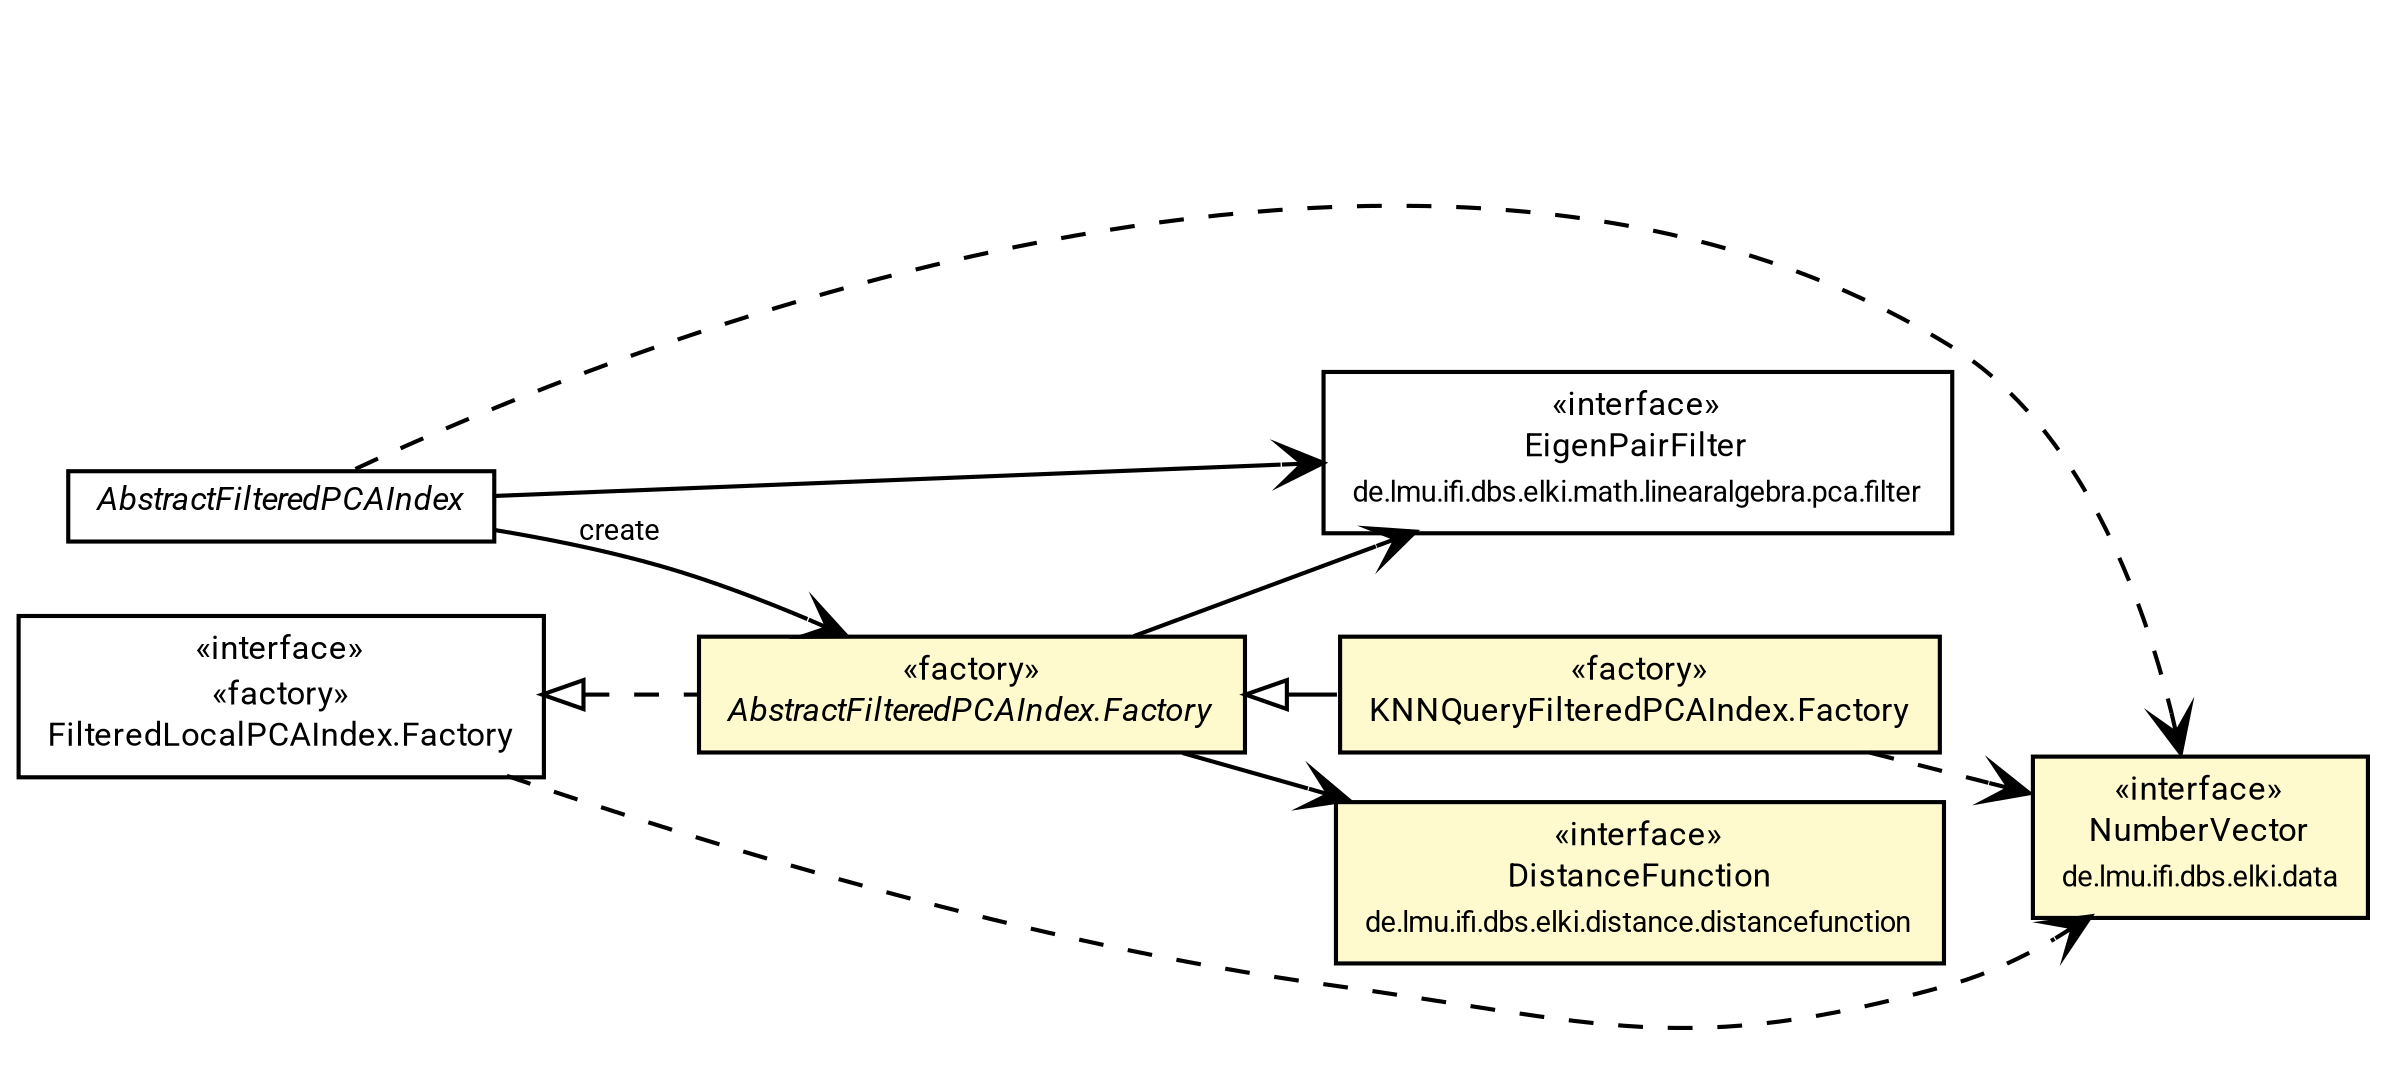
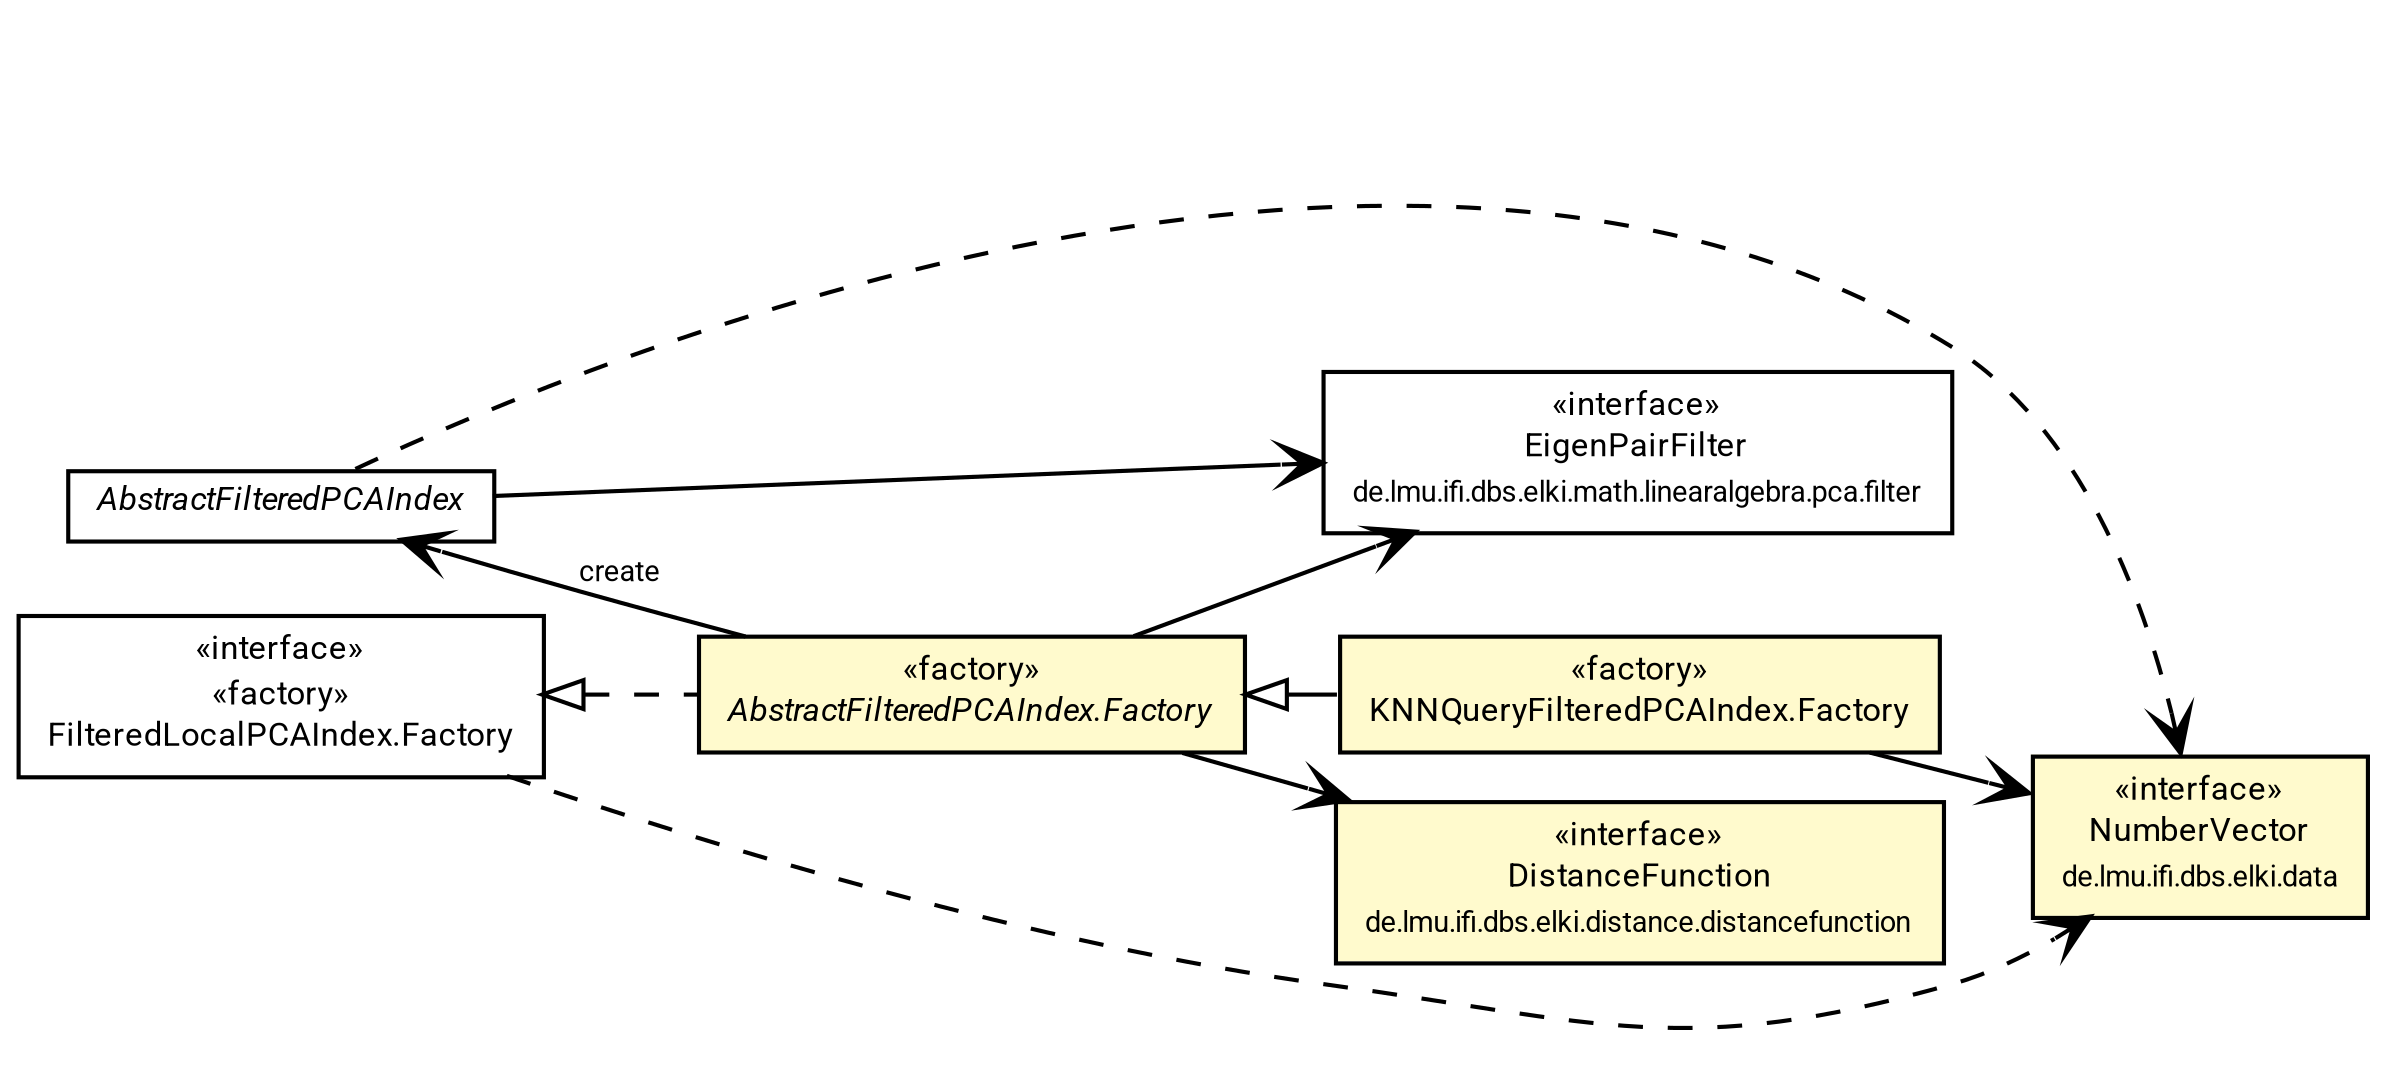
(653, 564) -> (594, 595)
(1929, 768) -> (1929, 768)
